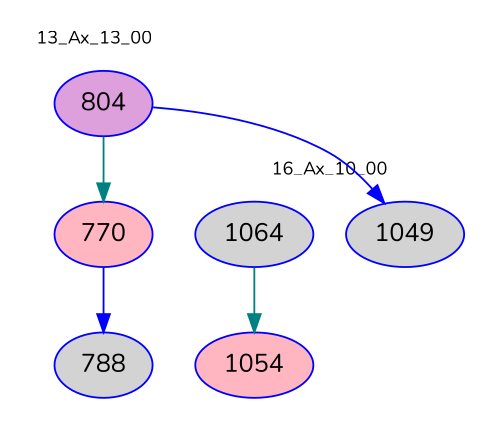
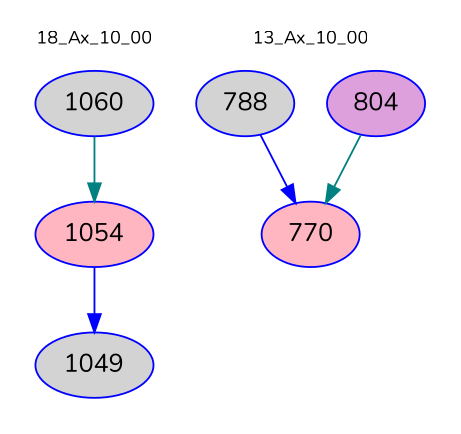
(94, 39) -> (311, 39)
(271, 129) -> (94, 291)
(330, 170) -> (94, 39)
(254, 234) -> (94, 104)
(104, 291) -> (274, 161)
